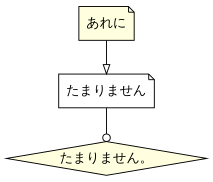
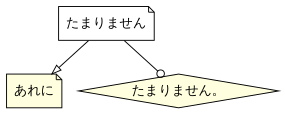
(107, 53) -> (74, 54)
